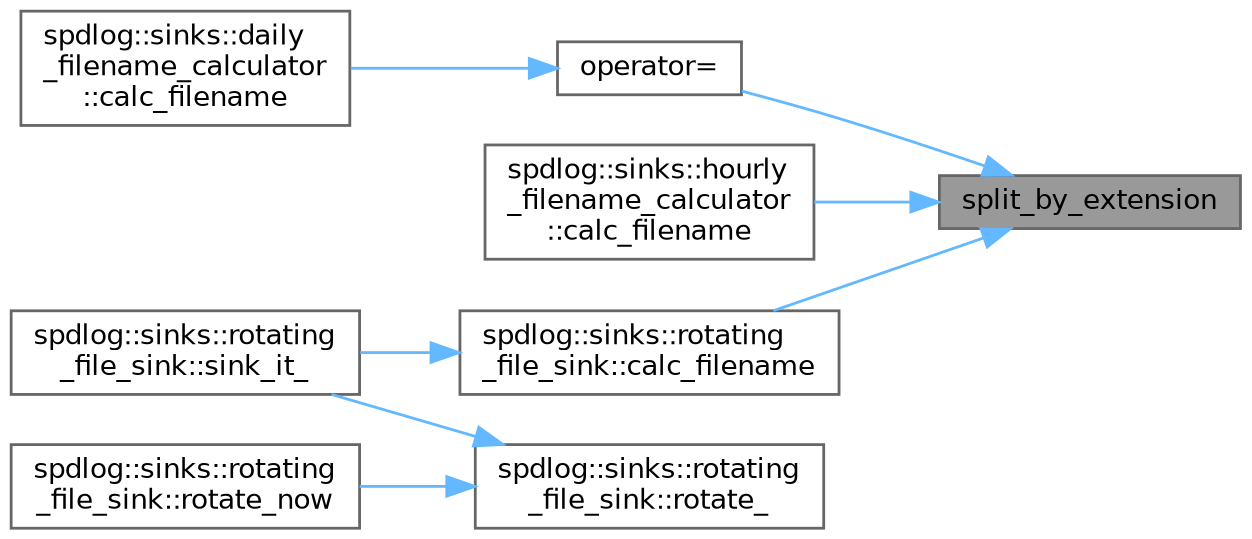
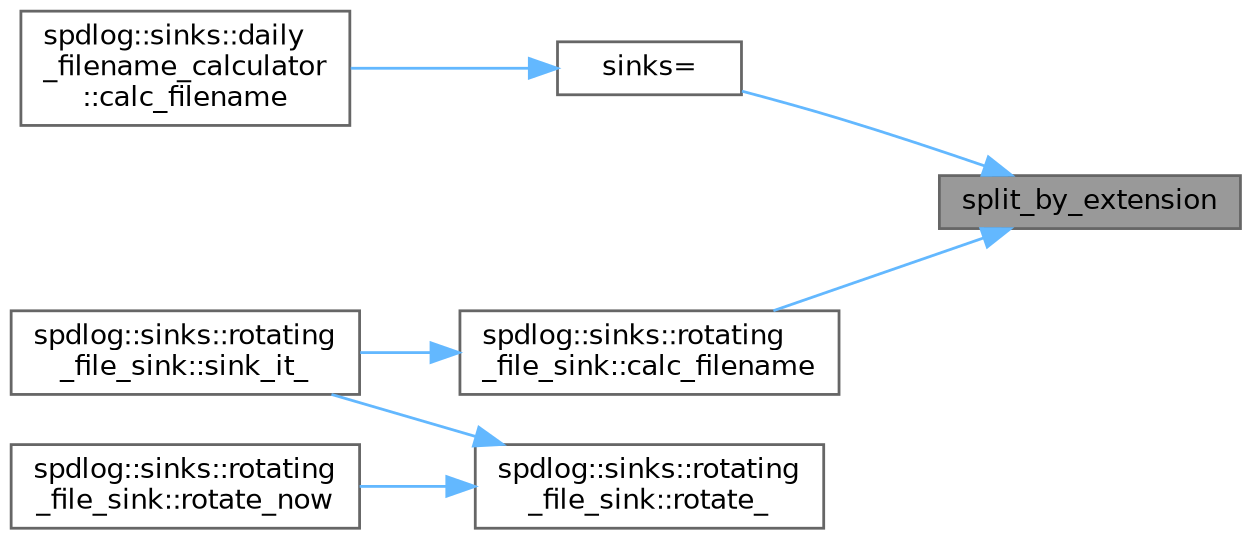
(649, 68) -> (649, 68)
(649, 202) -> none
